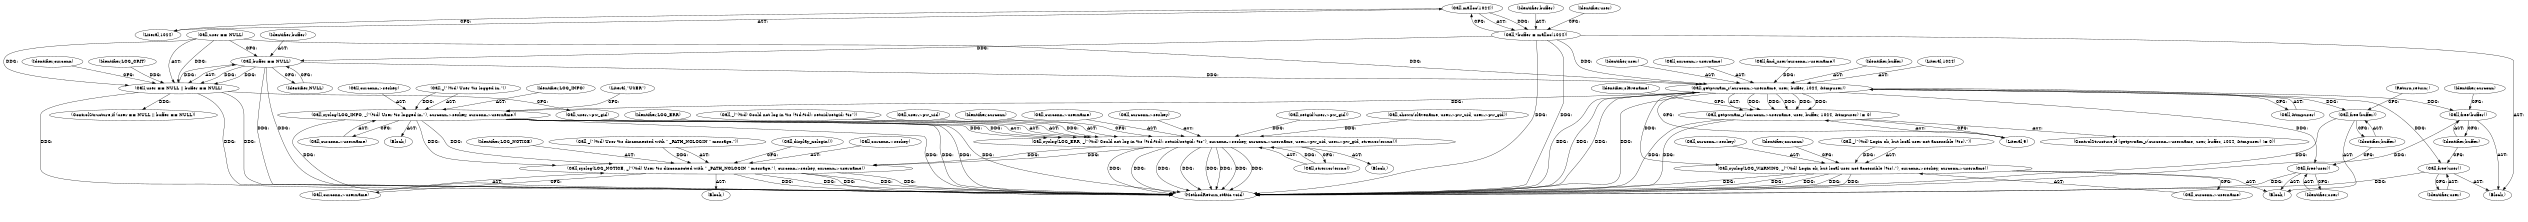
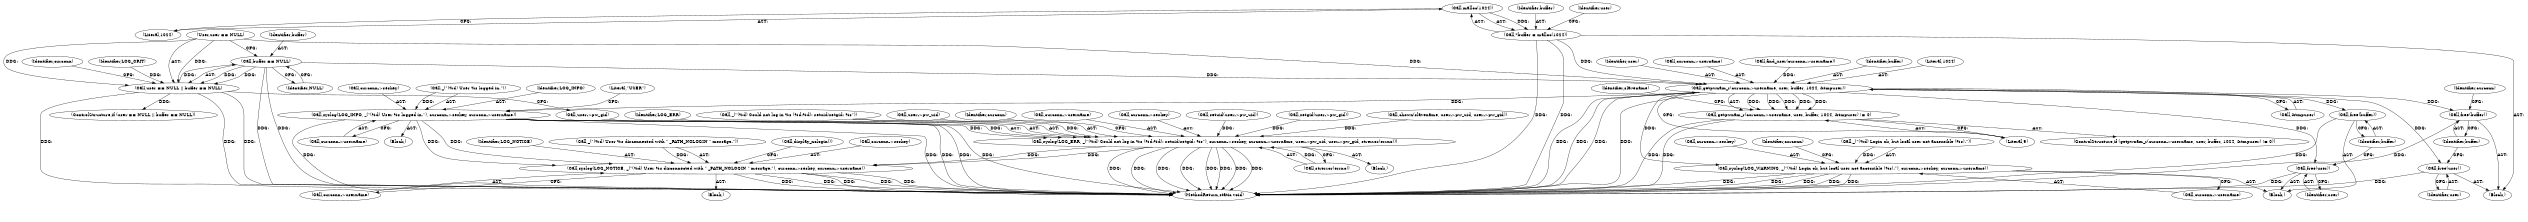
(1480, 22) -> (1480, 22)
(221, 35) -> (221, 35)
(898, 48) -> none
(2413, 88) -> none
none -> (1228, 115)
